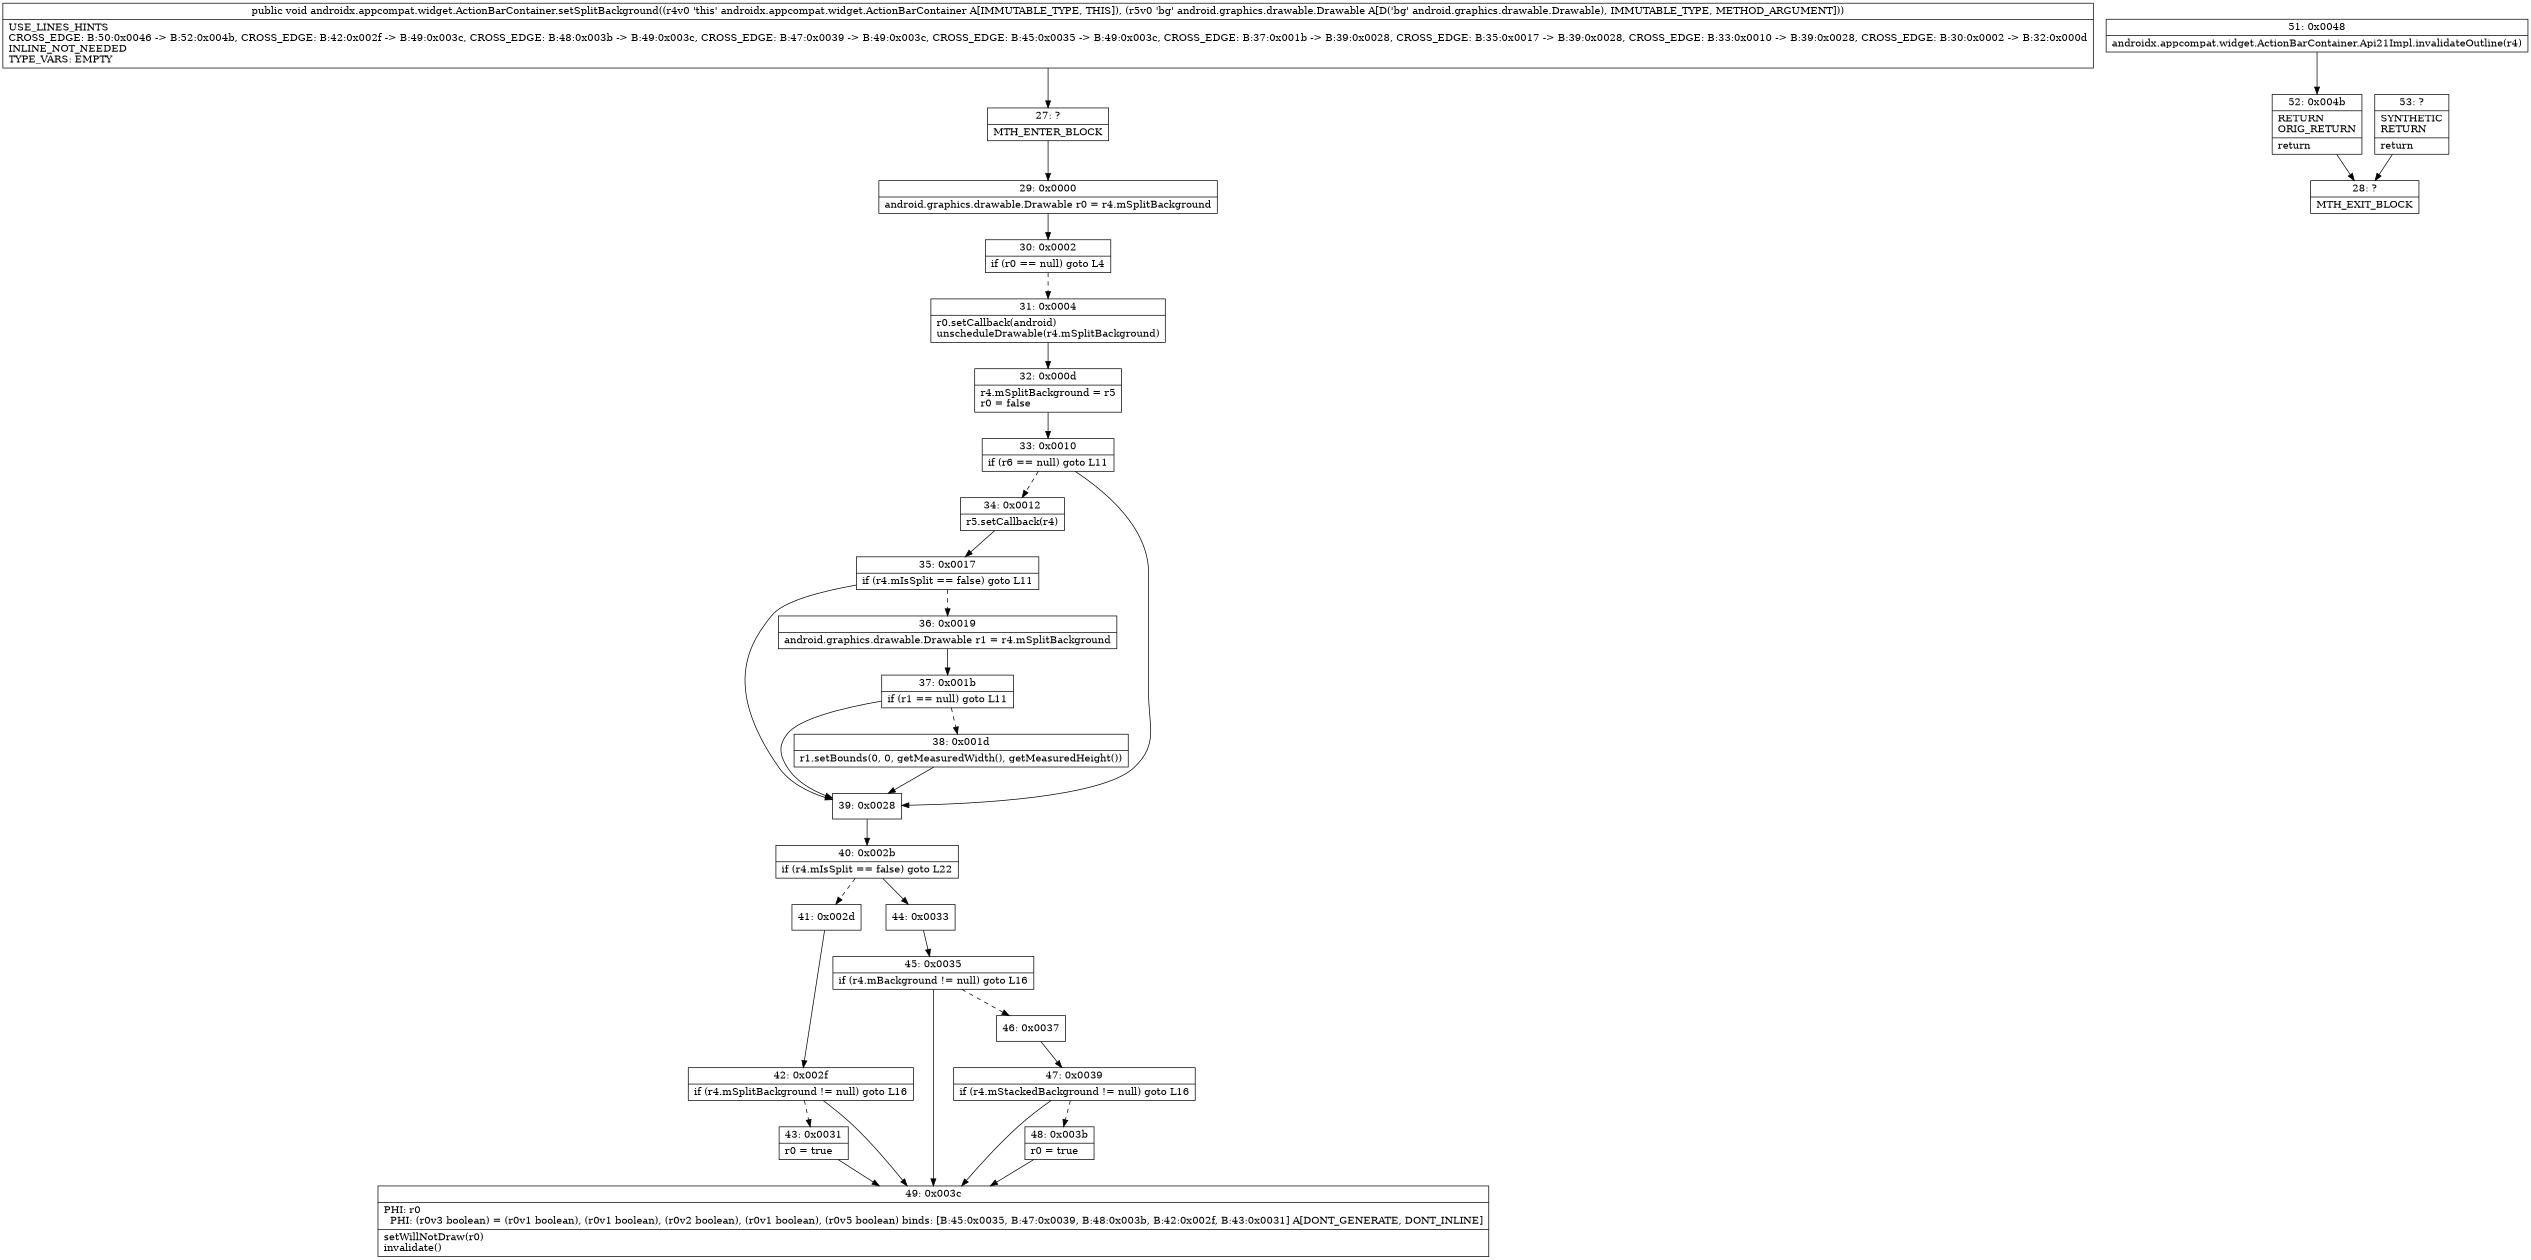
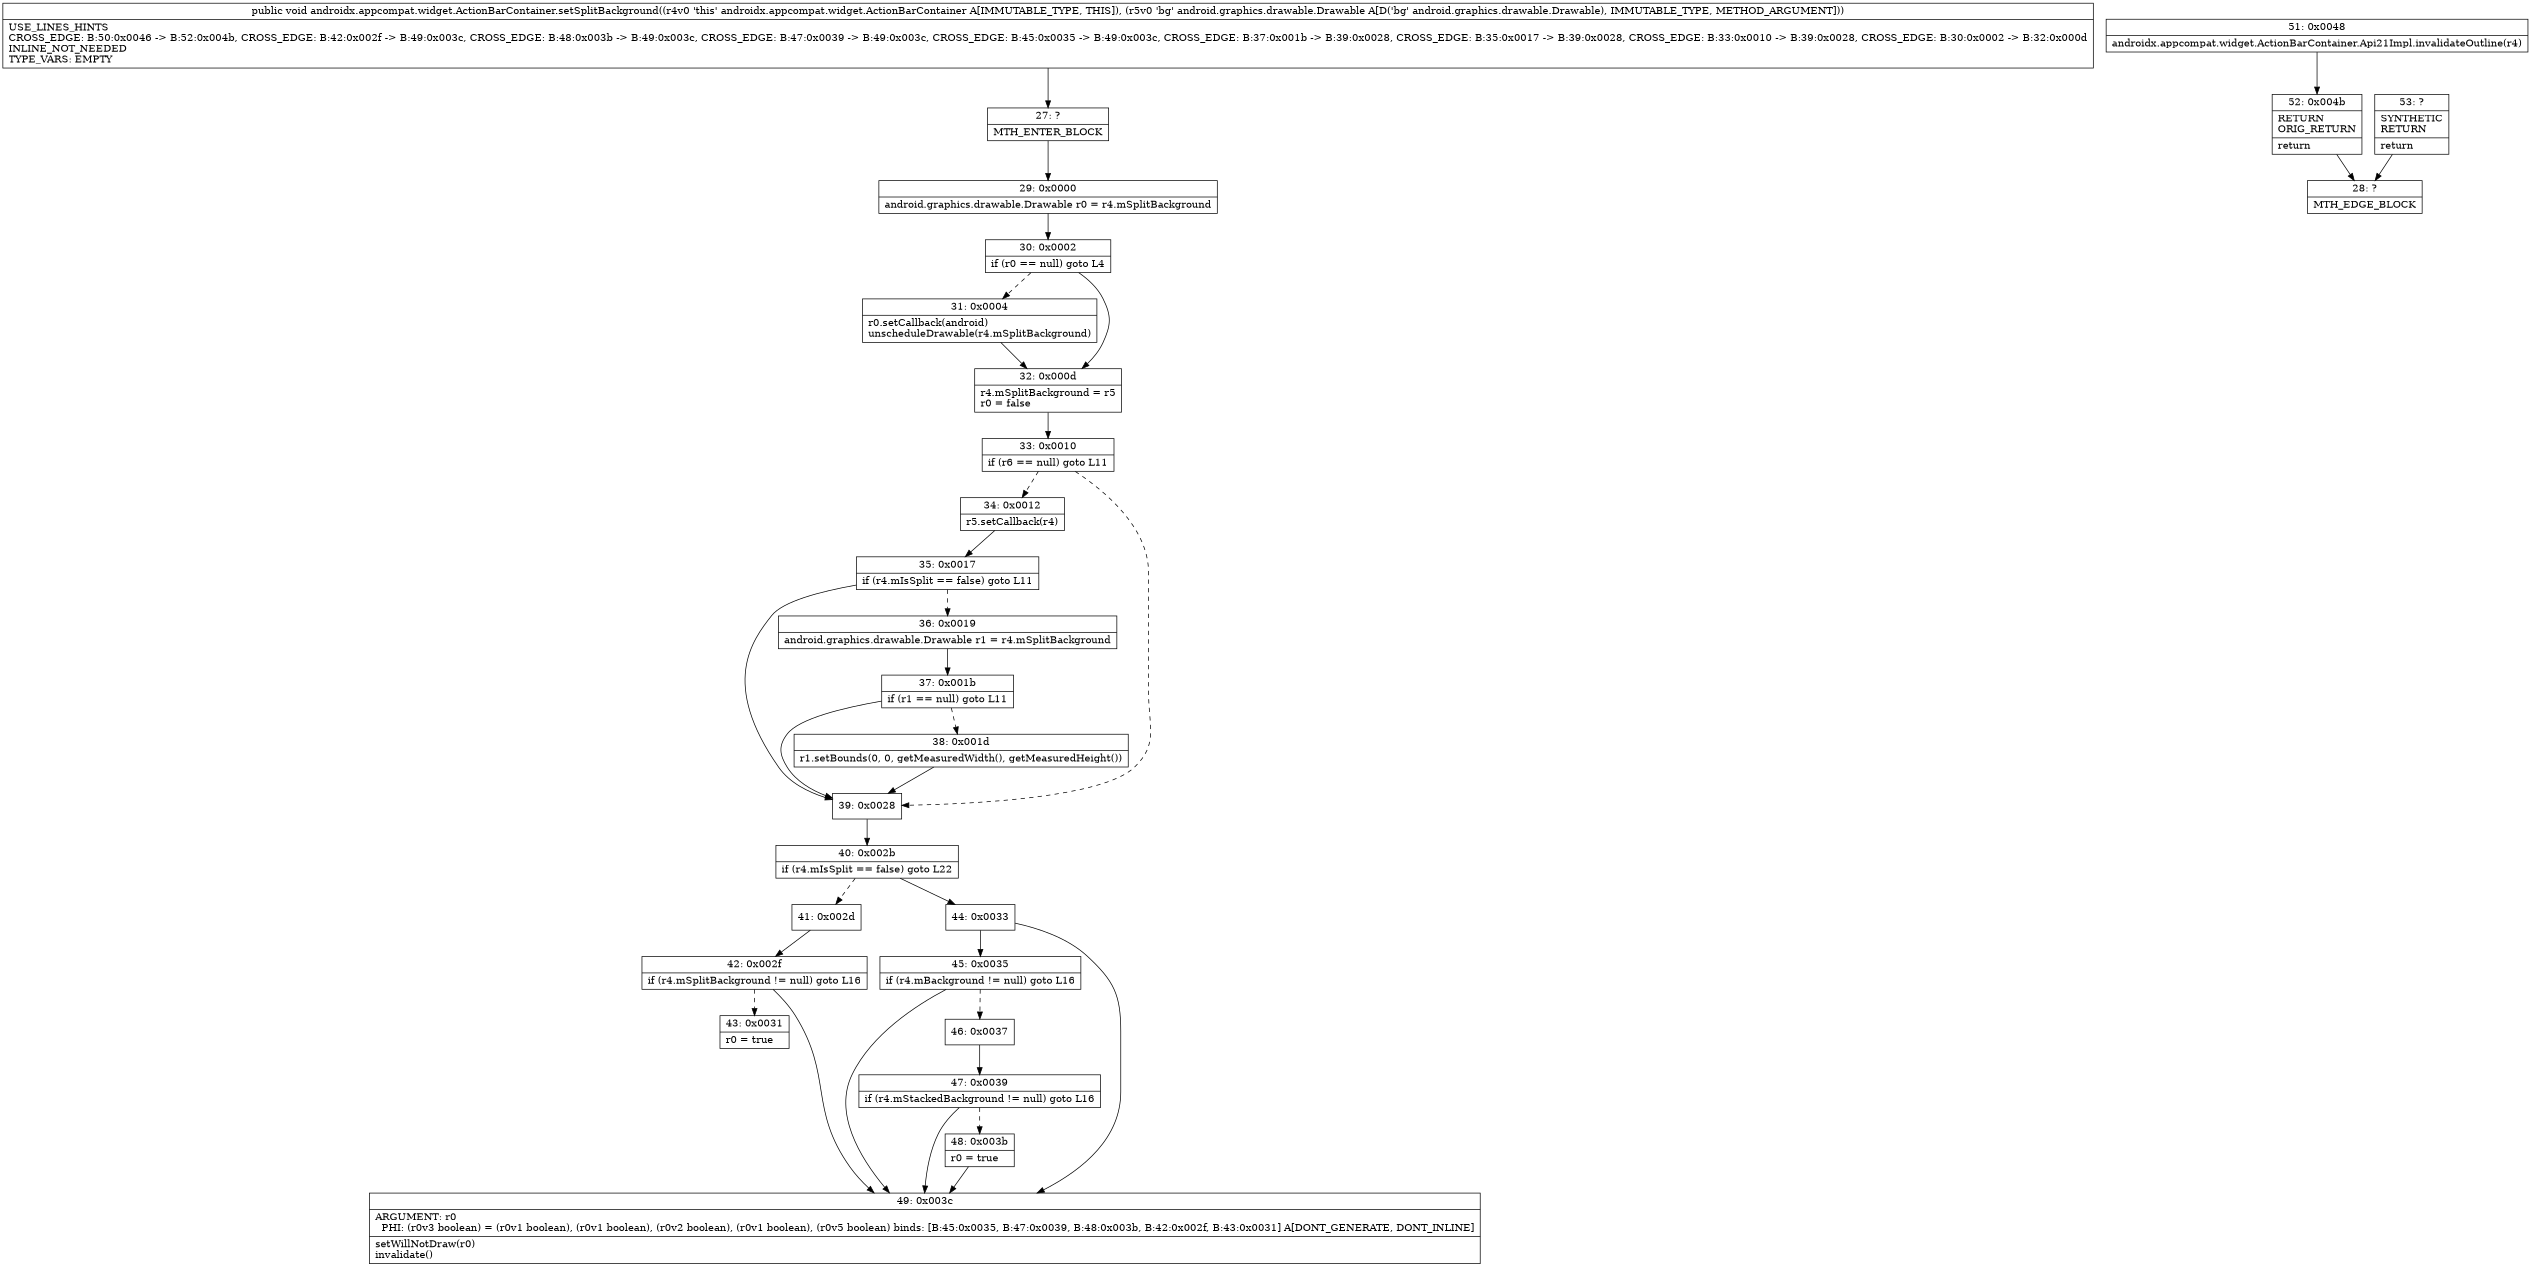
(2365, 205) -> (2365, 205)
none -> (1109, 316)
(1150, 723) -> (1150, 723)
(856, 1171) -> (1121, 1044)
(404, 1210) -> (418, 1217)
